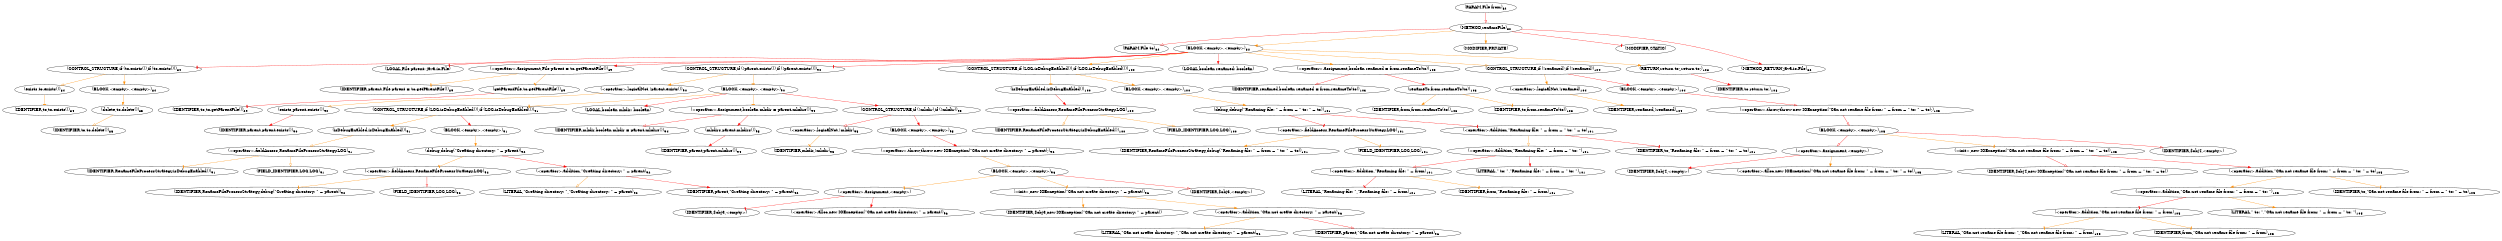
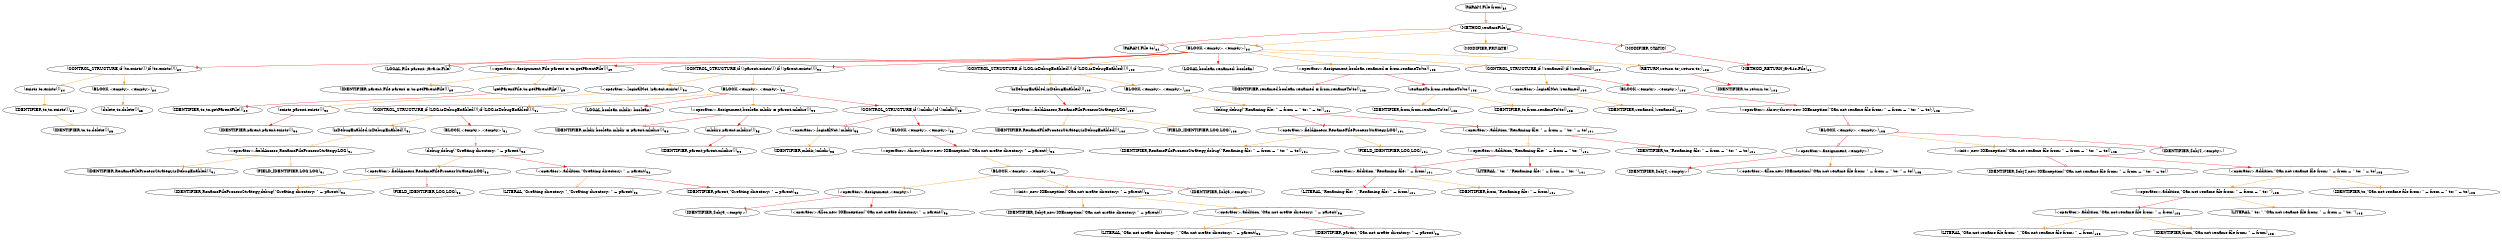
(1641, 38) -> (1707, 58)
(104, 120) -> (63, 120)
